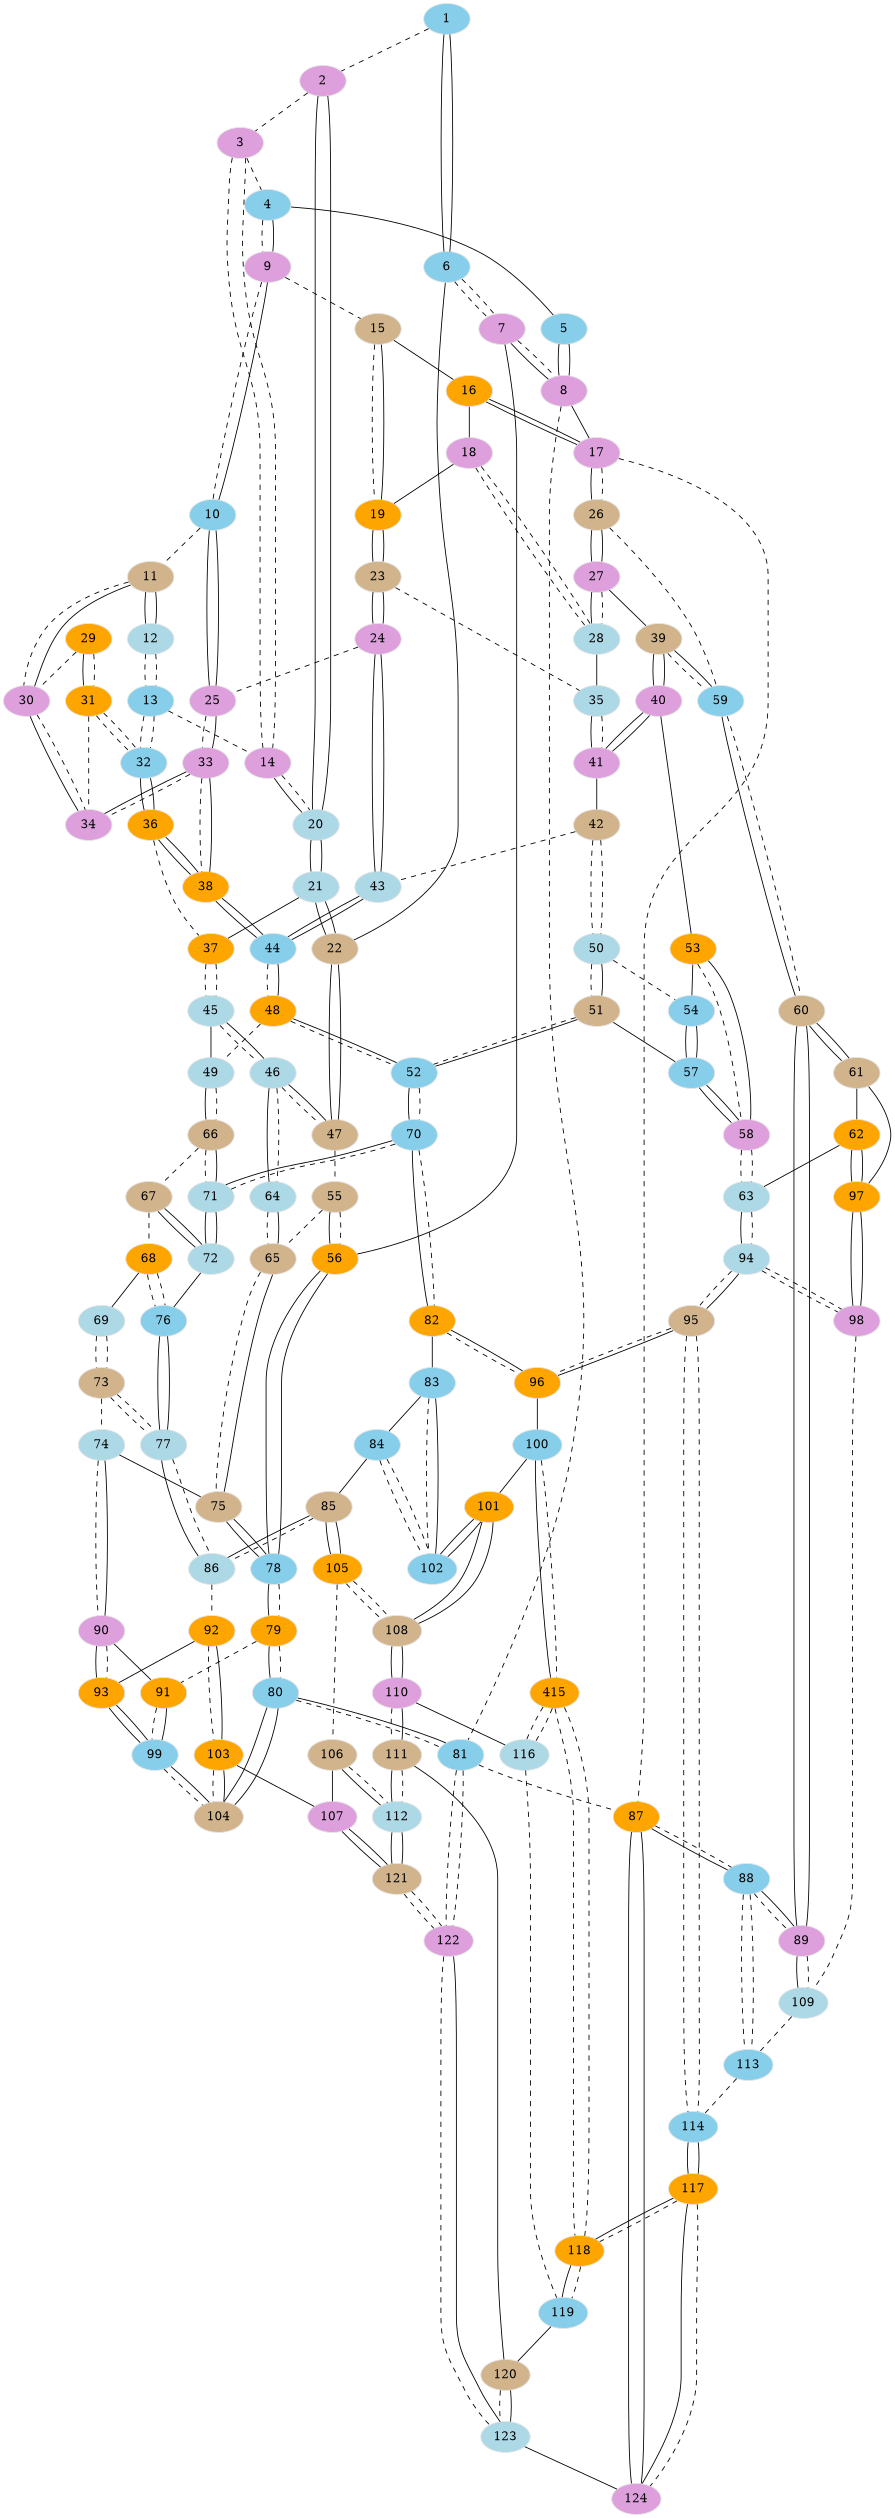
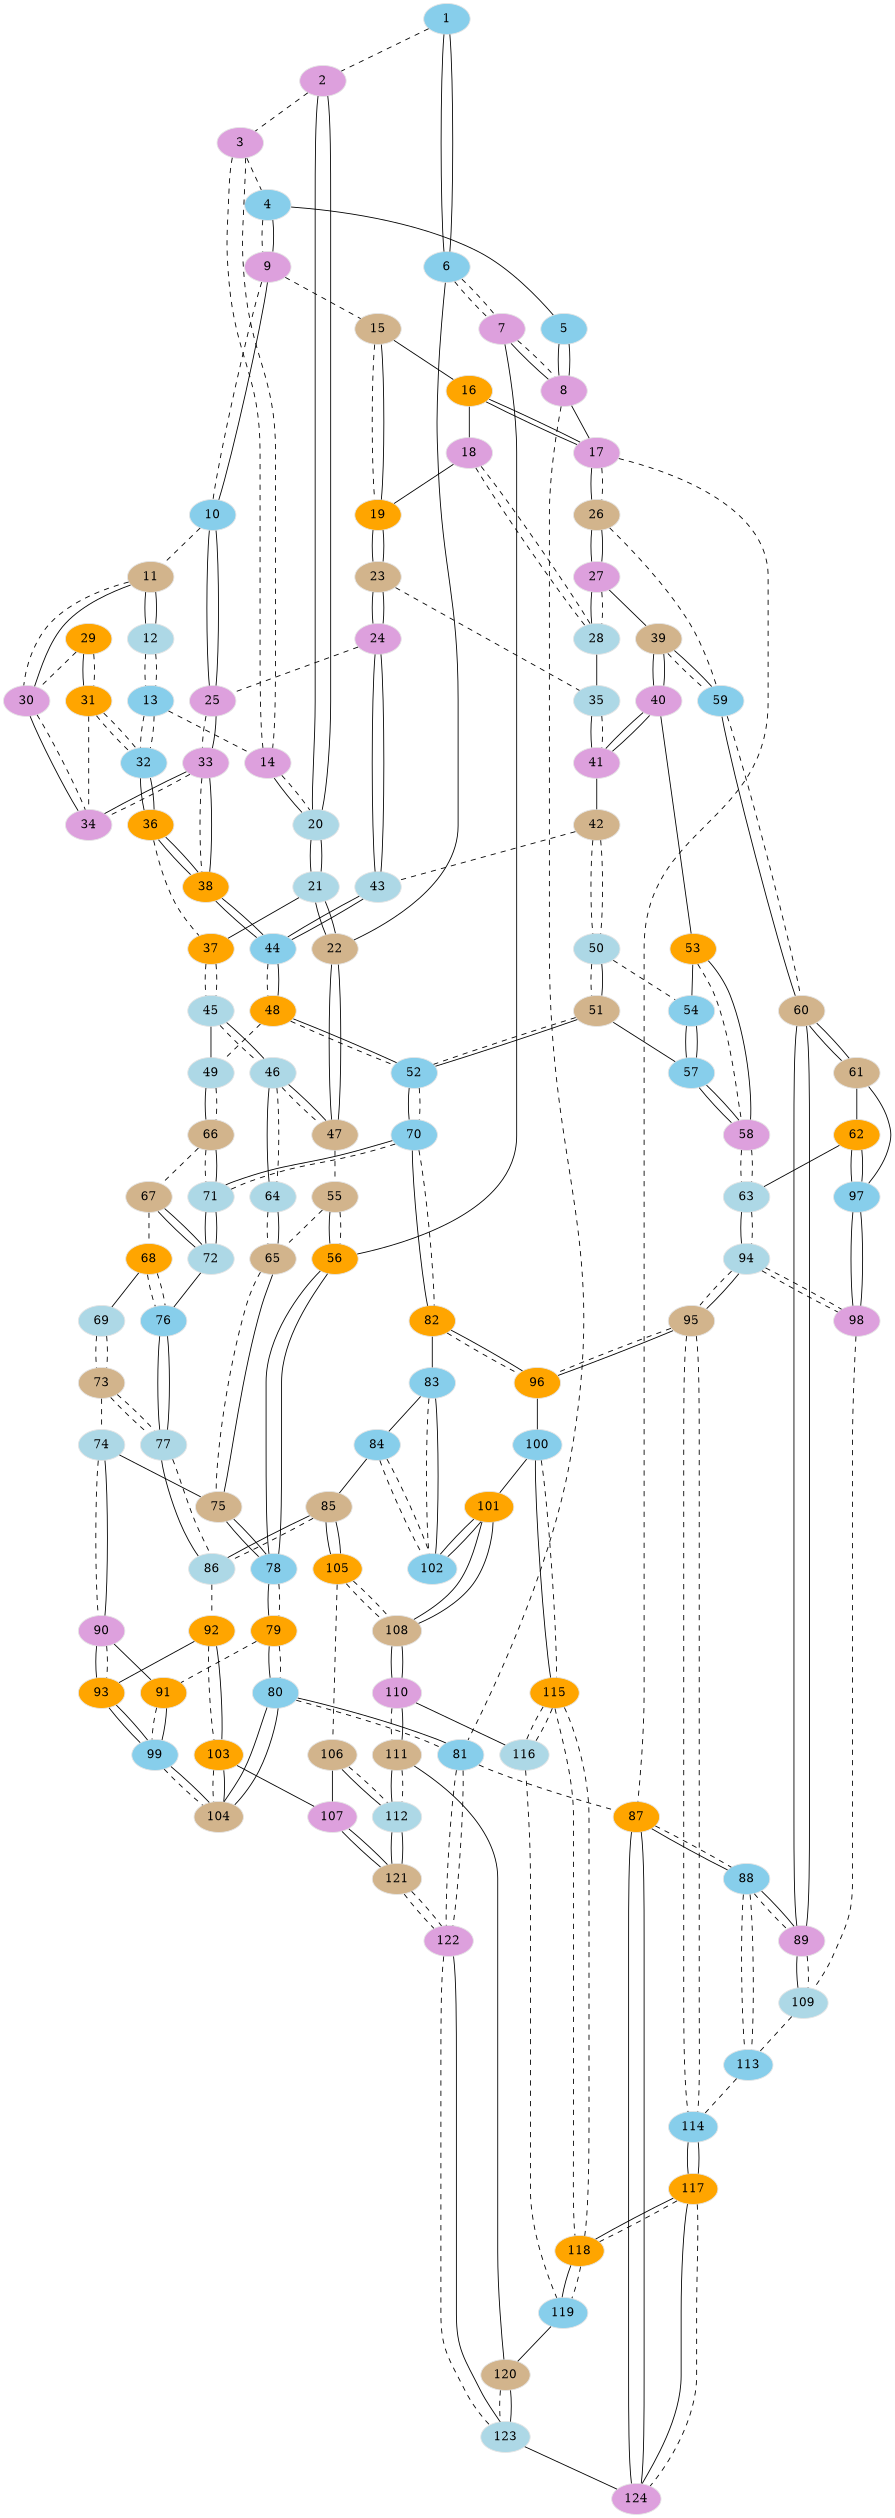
(857, 1197) -> (857, 1197)
(555, 1693) -> (555, 1693)
